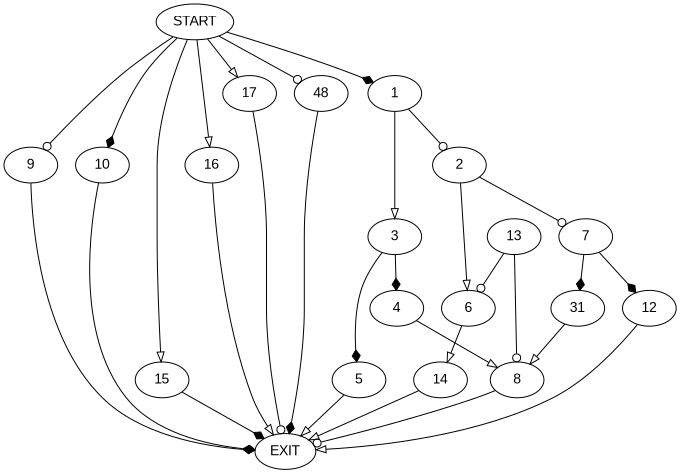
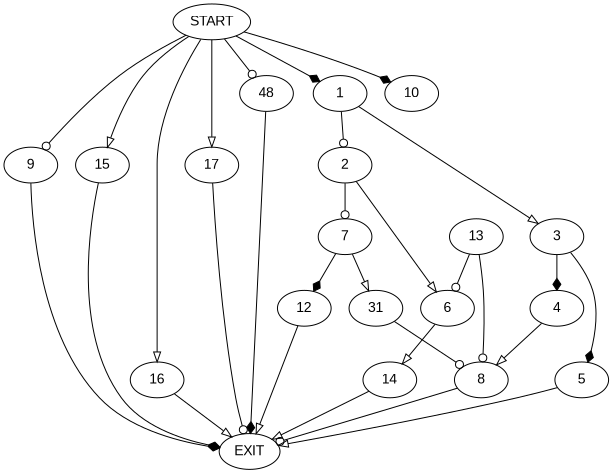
(582, 267) -> (358, 268)
(551, 340) -> (428, 344)
(104, 357) -> none
